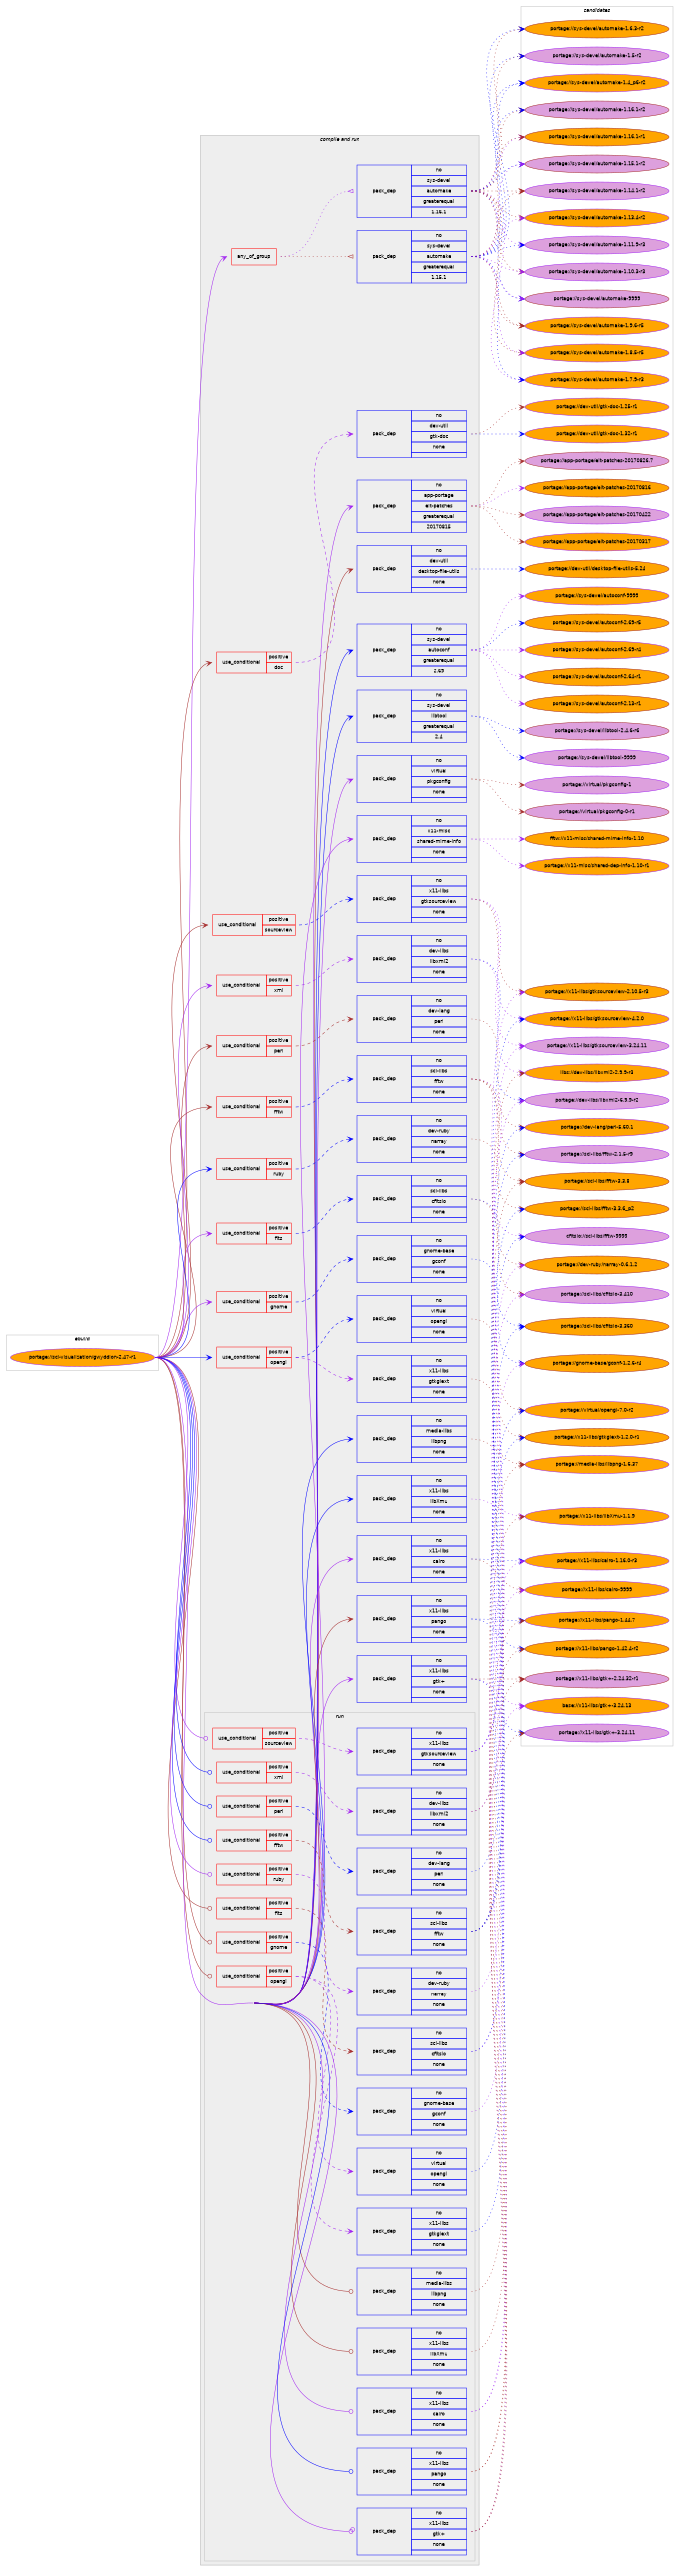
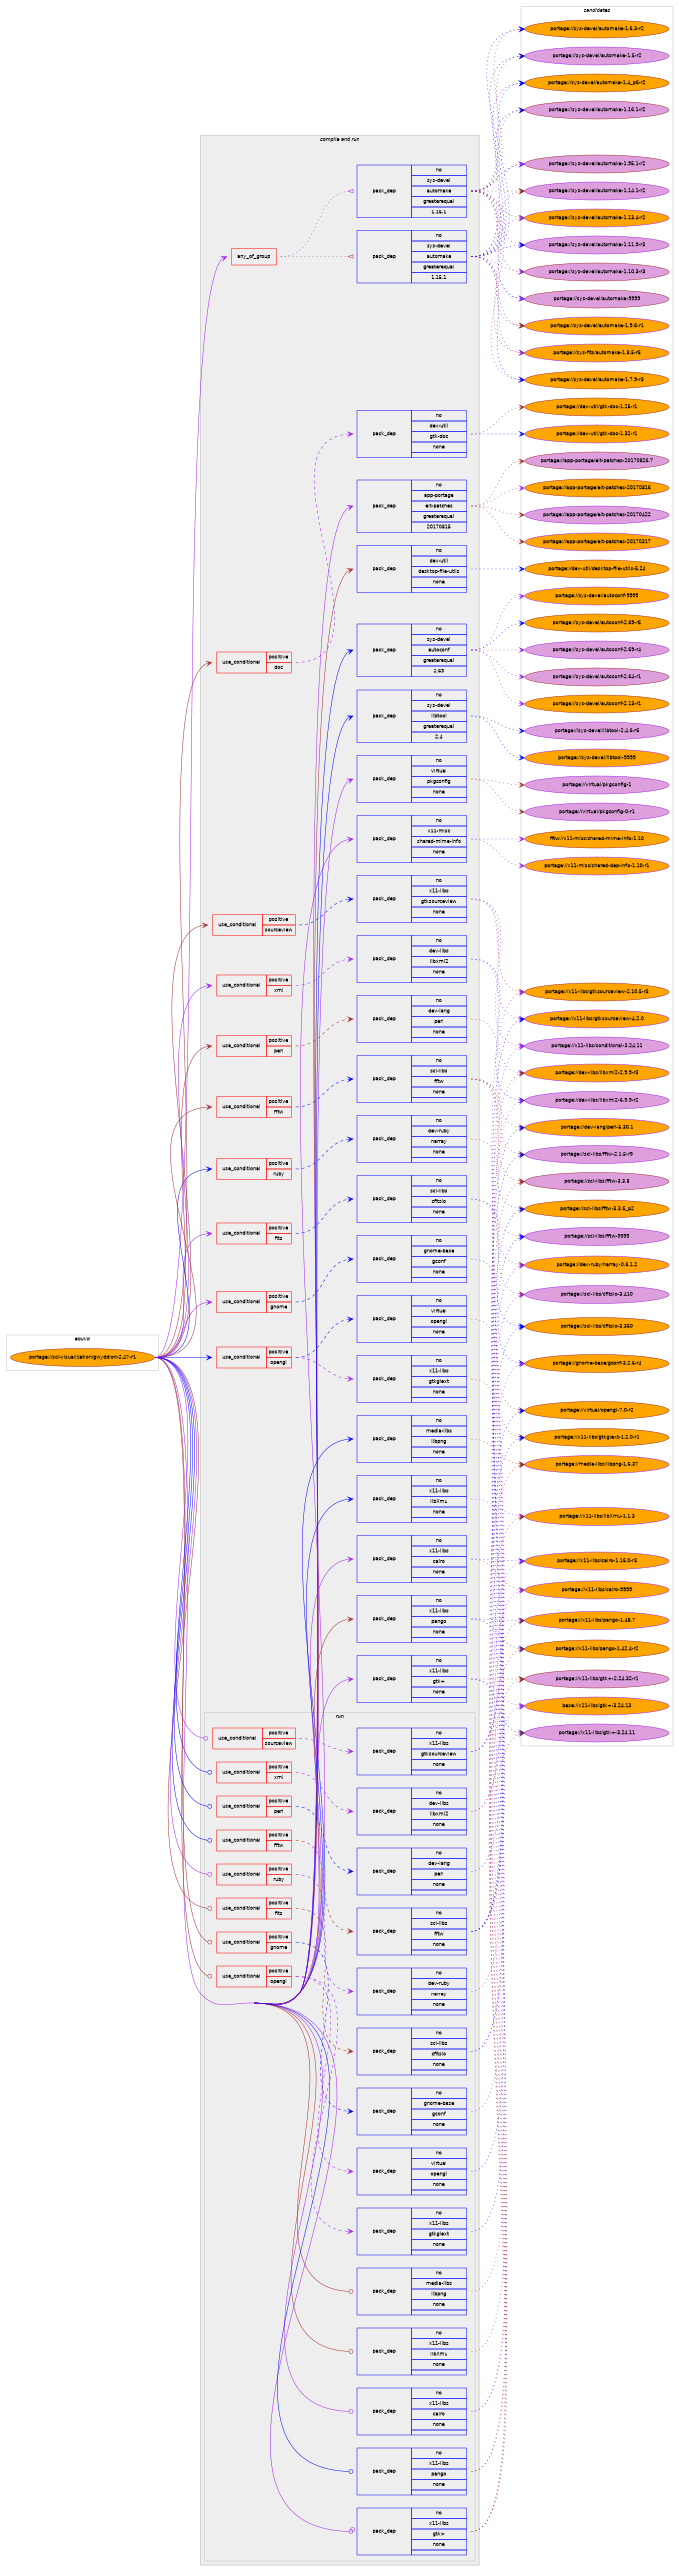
(597, 83) -> (597, 83)
(597, 137) -> none
(597, 164) -> (597, 164)
(597, 272) -> (597, 272)
(597, 326) -> (597, 326)
(597, 353) -> (597, 353)
(597, 380) -> (597, 380)
(597, 407) -> (597, 407)
(597, 650) -> (597, 650)
(597, 677) -> (597, 677)
(597, 731) -> (597, 731)
(597, 758) -> (597, 758)
(597, 812) -> (597, 812)
(597, 1046) -> (597, 1046)
(597, 1073) -> (597, 1073)
(597, 1128) -> (597, 1128)
(597, 1182) -> (597, 1182)
(597, 1236) -> (597, 1236)
(597, 1265) -> (597, 1265)
(82, 1358) -> (82, 1358)
(597, 1364) -> (597, 1364)
(597, 1410) -> (597, 1410)
(597, 1516) -> (597, 1516)
(597, 1620) -> (597, 1620)
